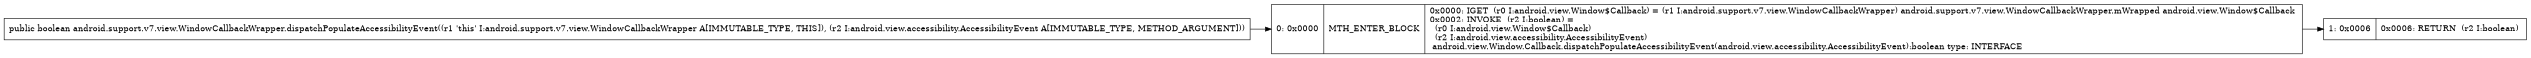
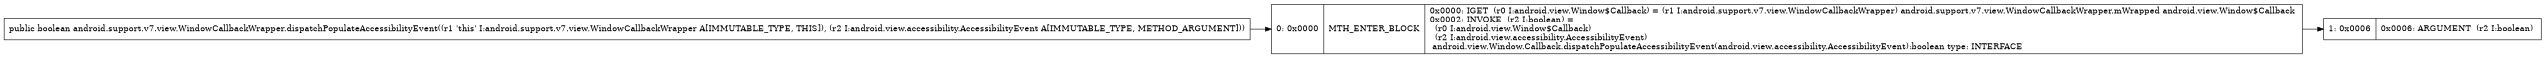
(2451, 29) -> (2459, 29)
